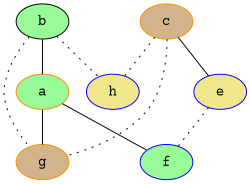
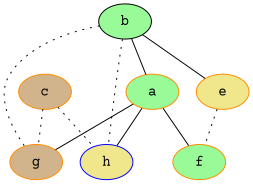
(193, 57) -> (174, 57)
(220, 92) -> (223, 92)
none -> (129, 127)
(167, 162) -> (199, 162)
